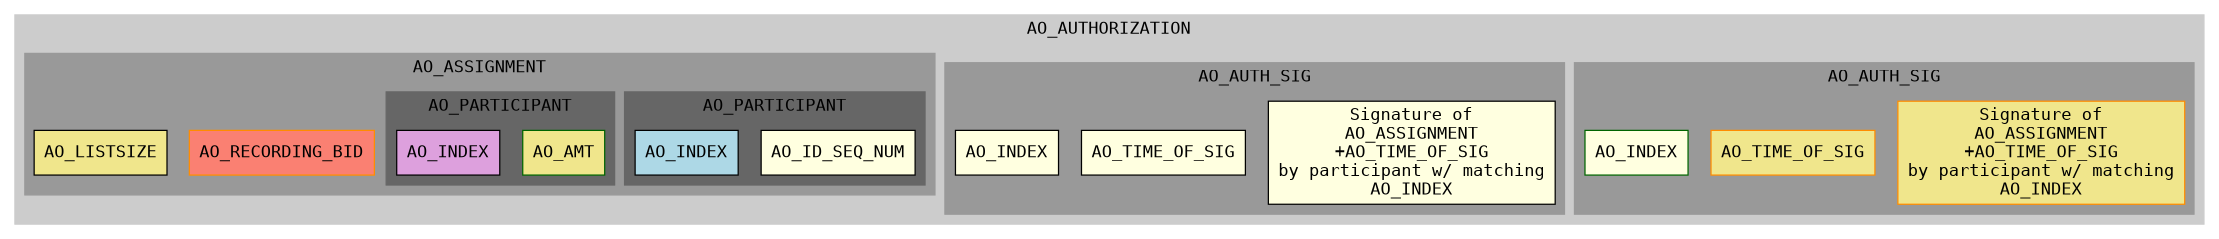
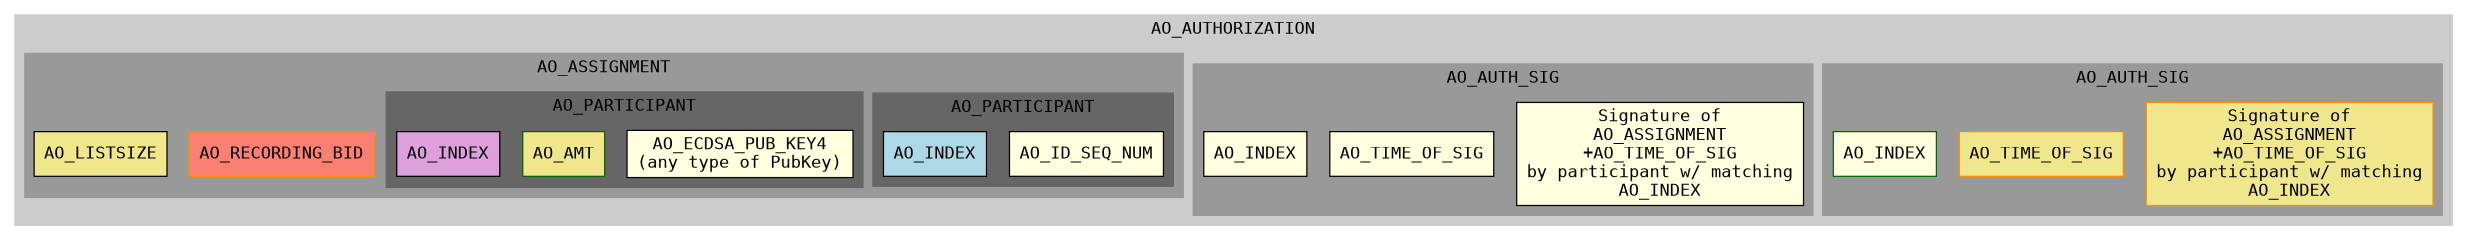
none -> (740, 154)
